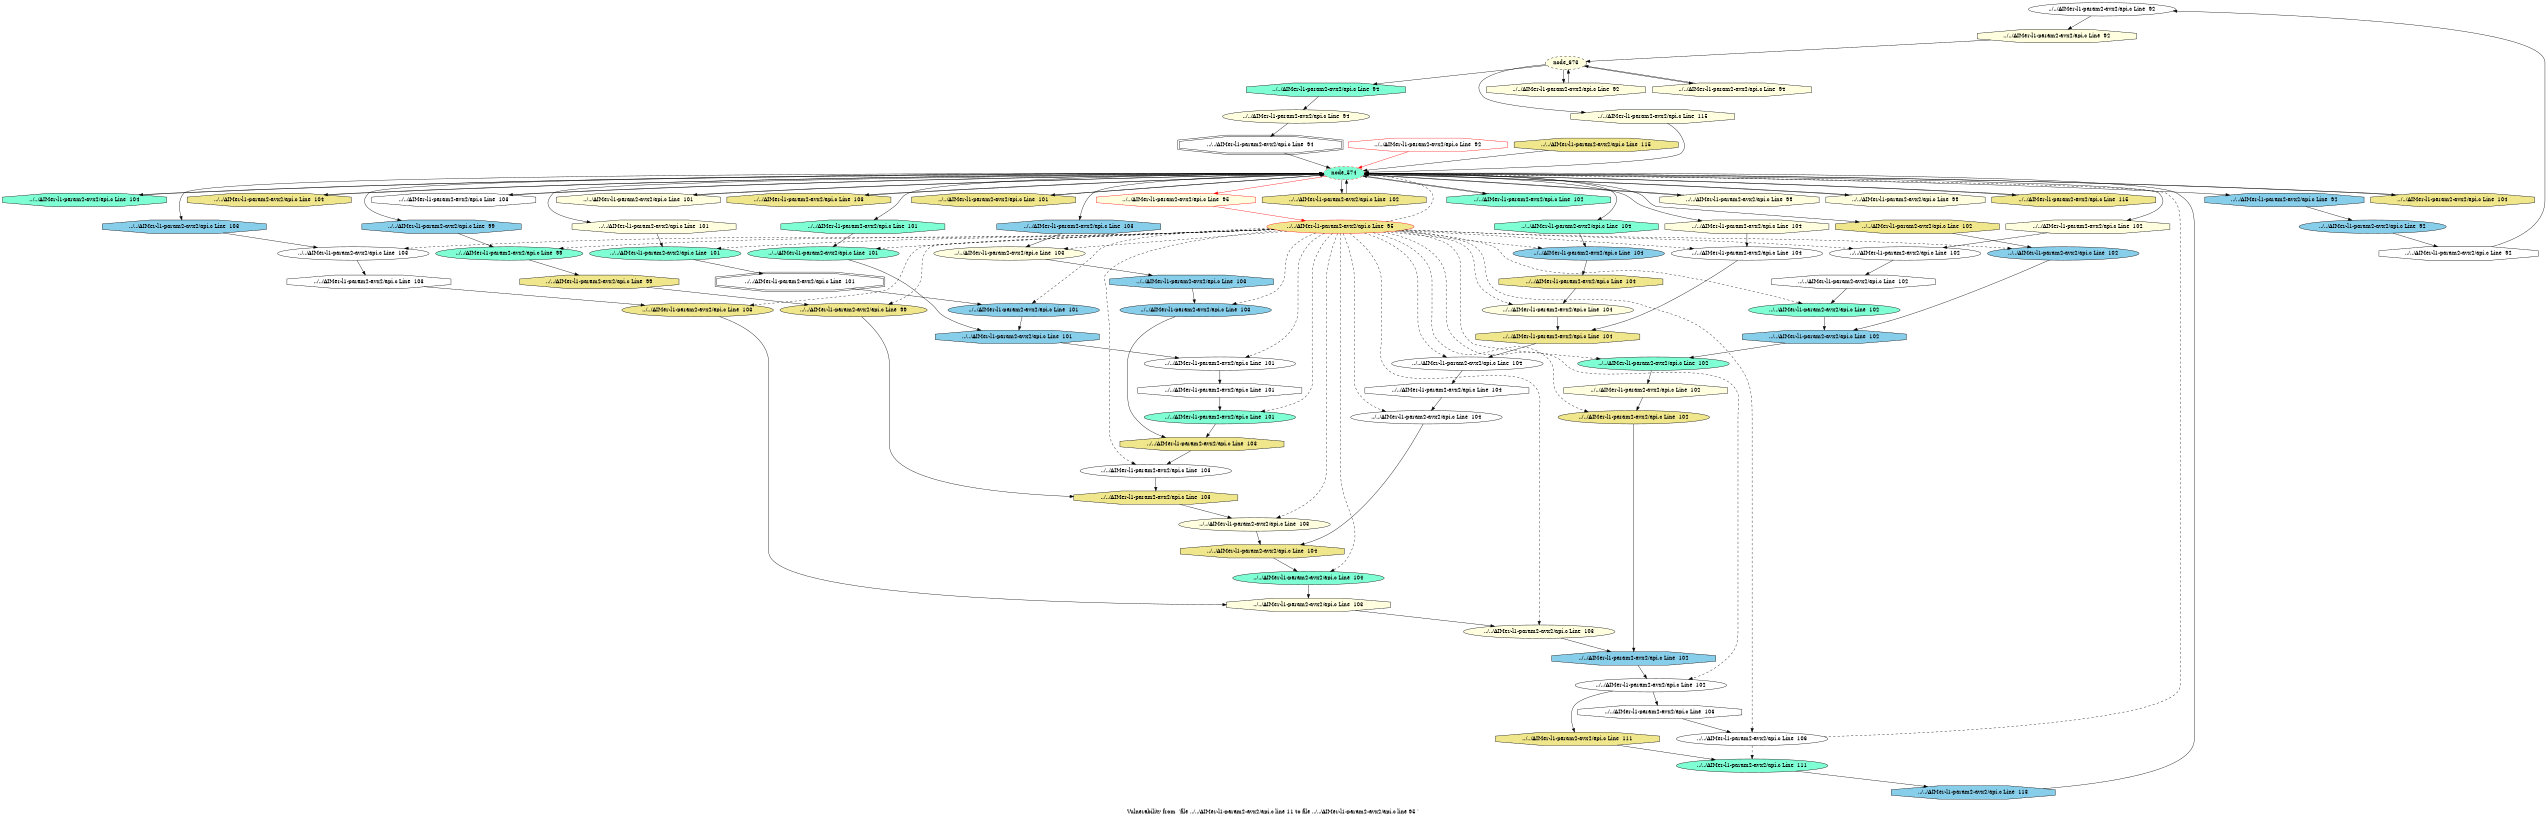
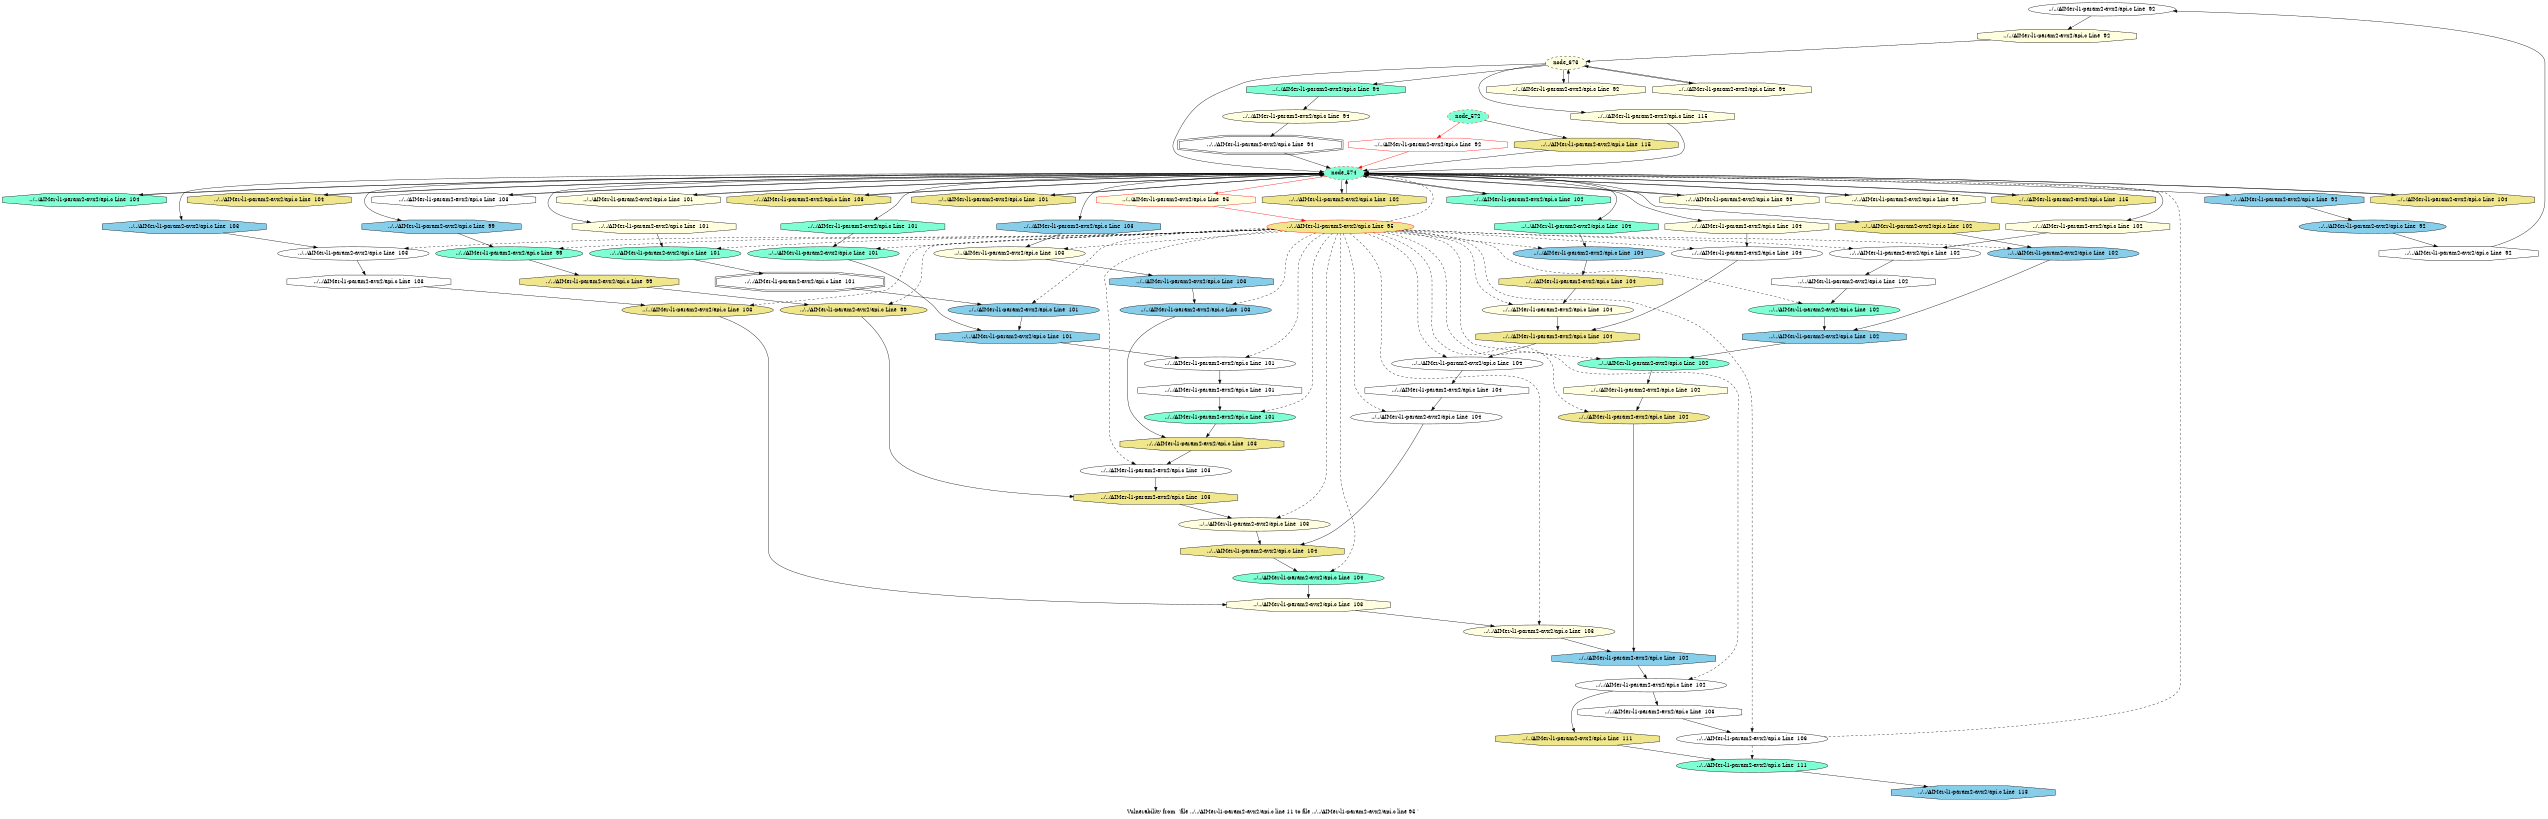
none -> (1468, 117)
(2194, 218) -> (1268, 78)
